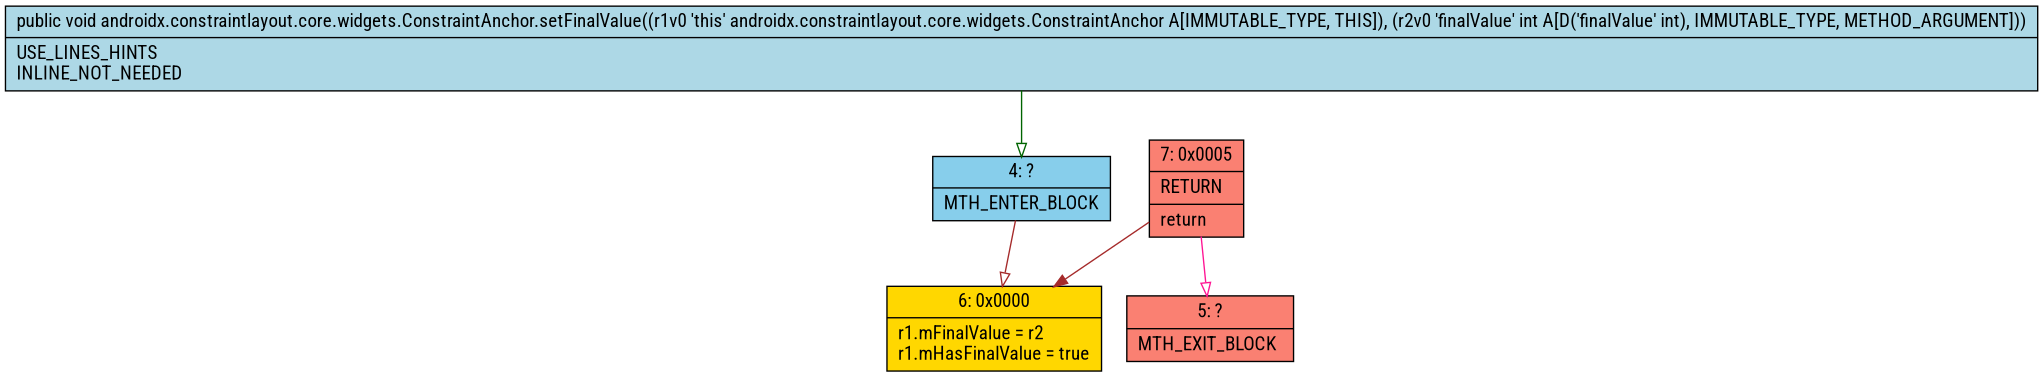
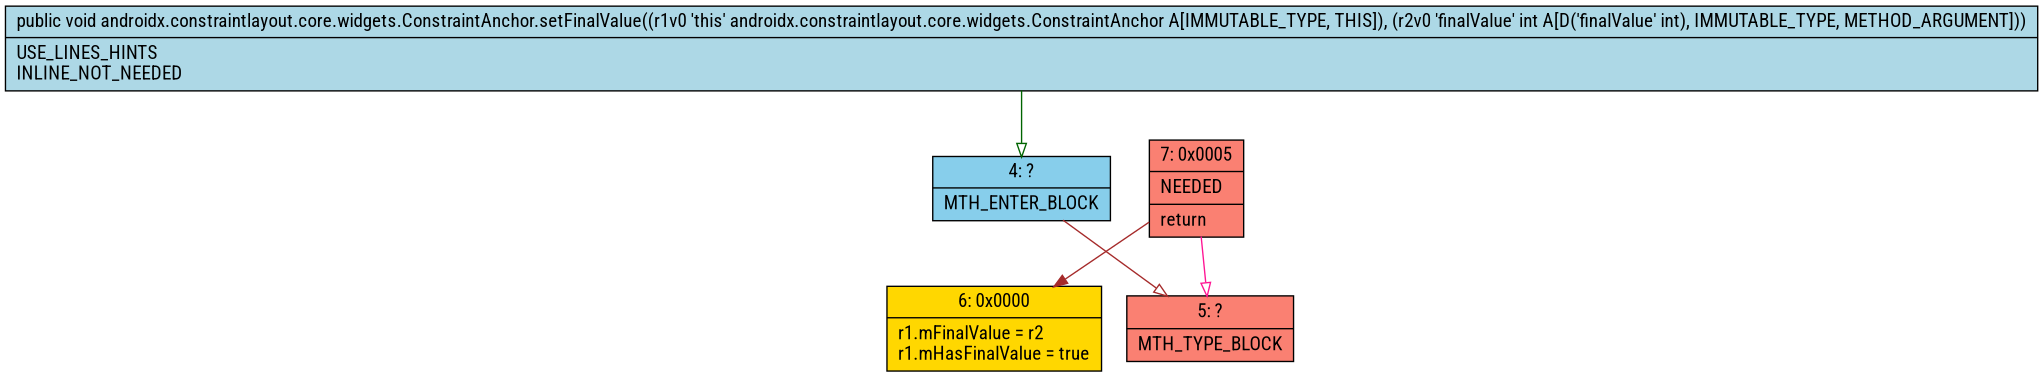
(1192, 187) -> (1192, 187)
(1010, 247) -> (1114, 257)
(1207, 344) -> (1210, 344)
